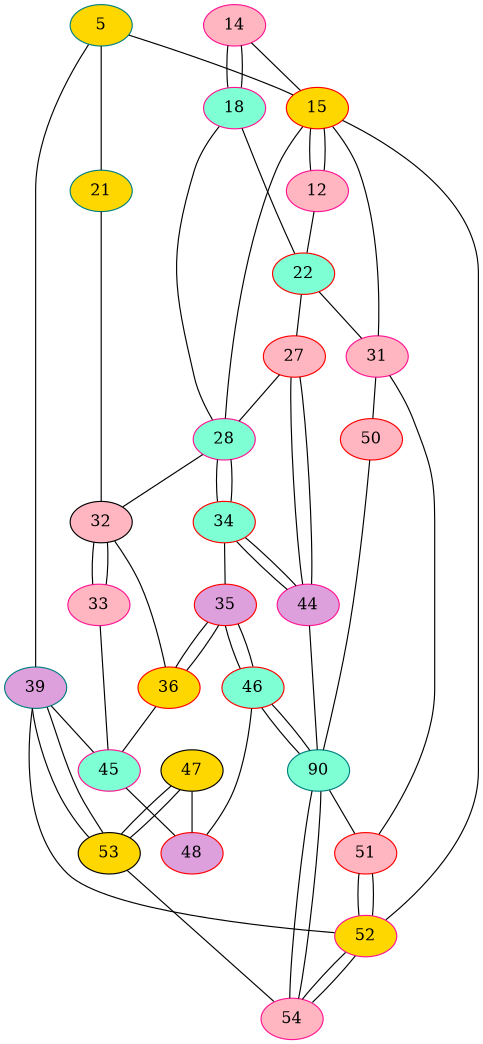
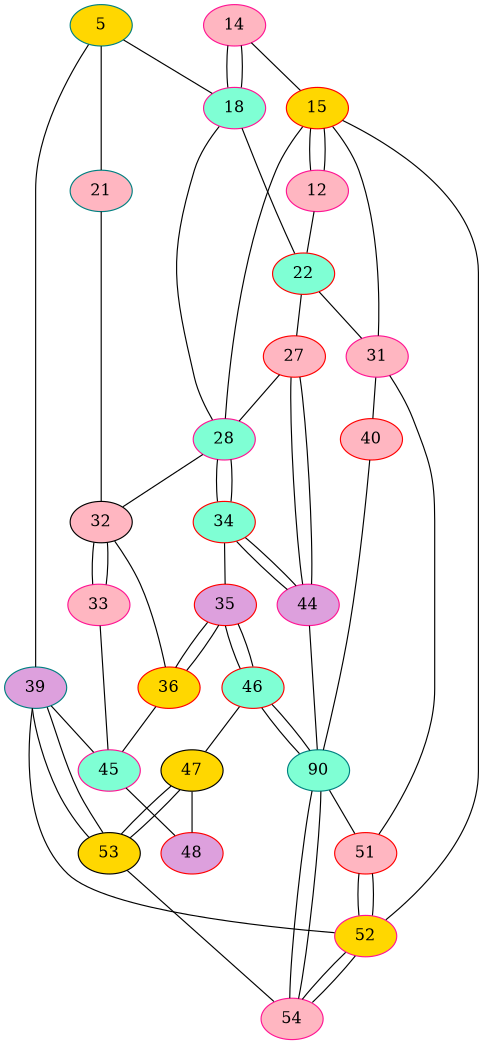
(212, 63) -> (168, 67)
(101, 191) -> (101, 191)
(371, 439) -> (371, 439)
(239, 775) -> (223, 729)
